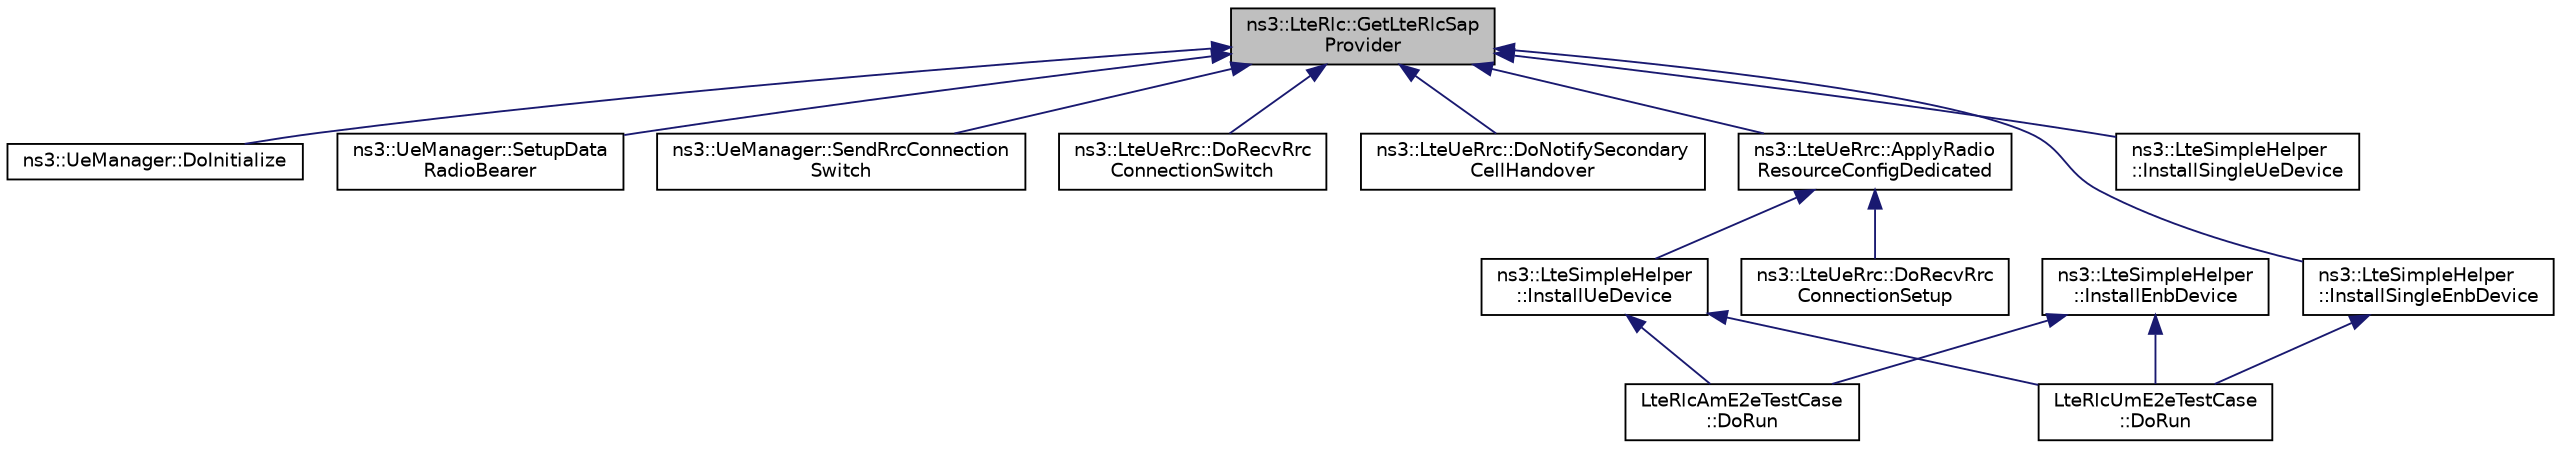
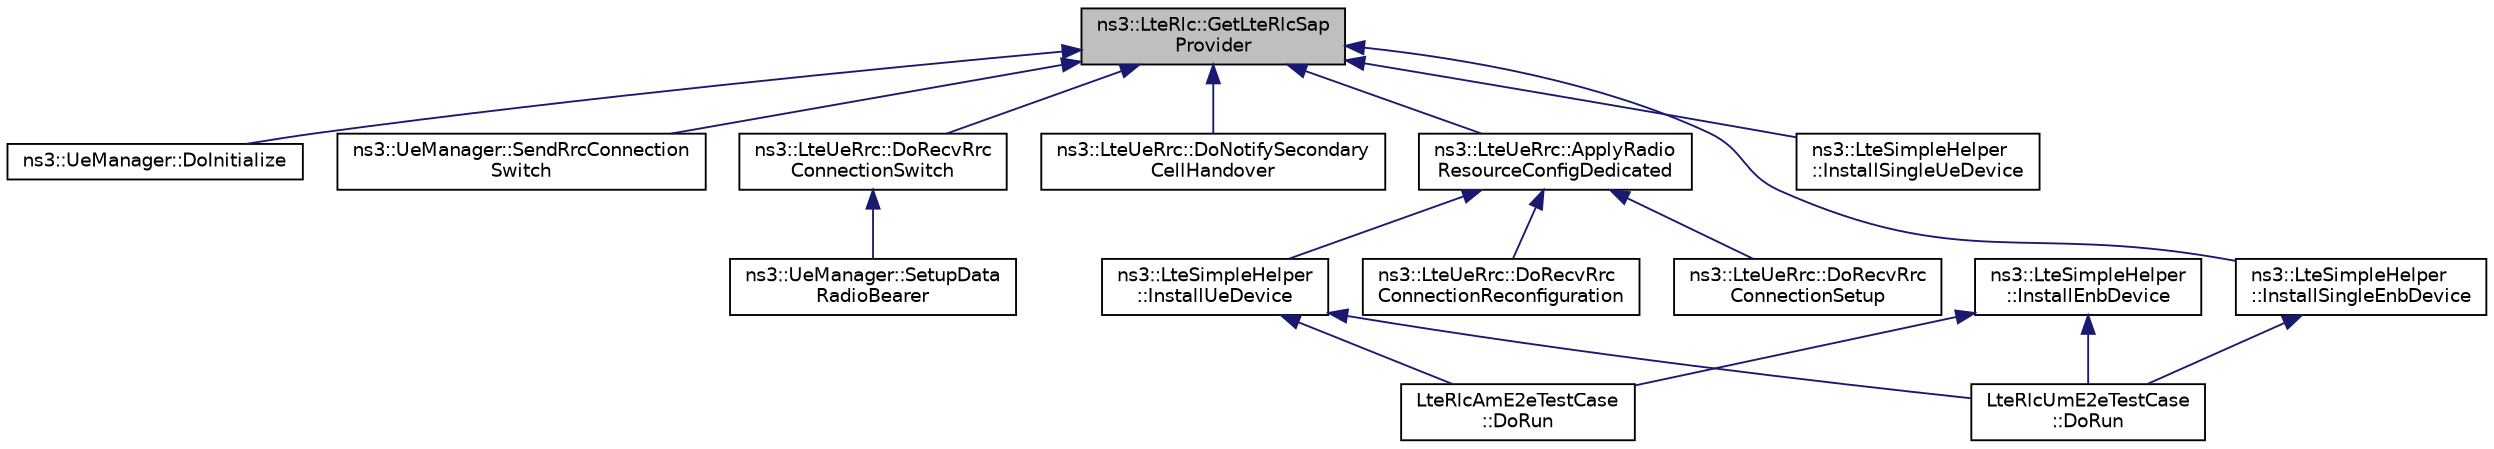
(918, 94) -> (873, 234)
none -> (1501, 287)
